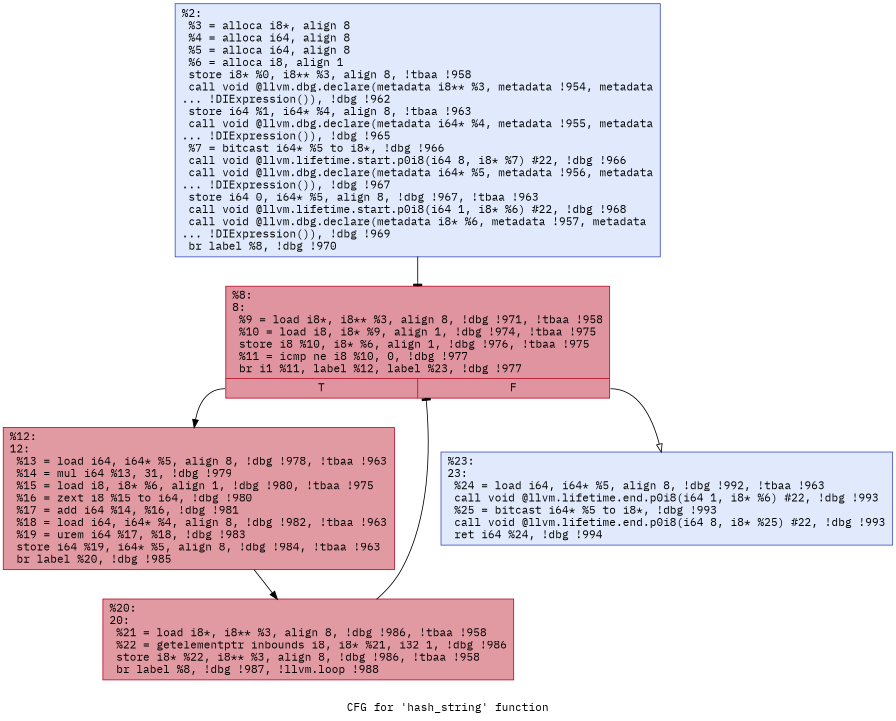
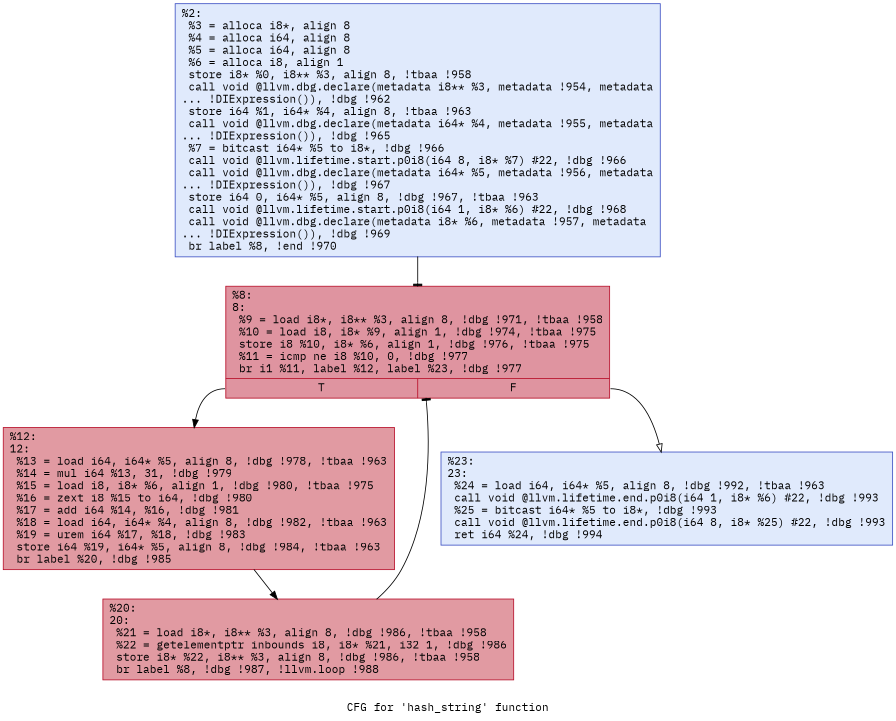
(259, 246) -> (259, 246)
